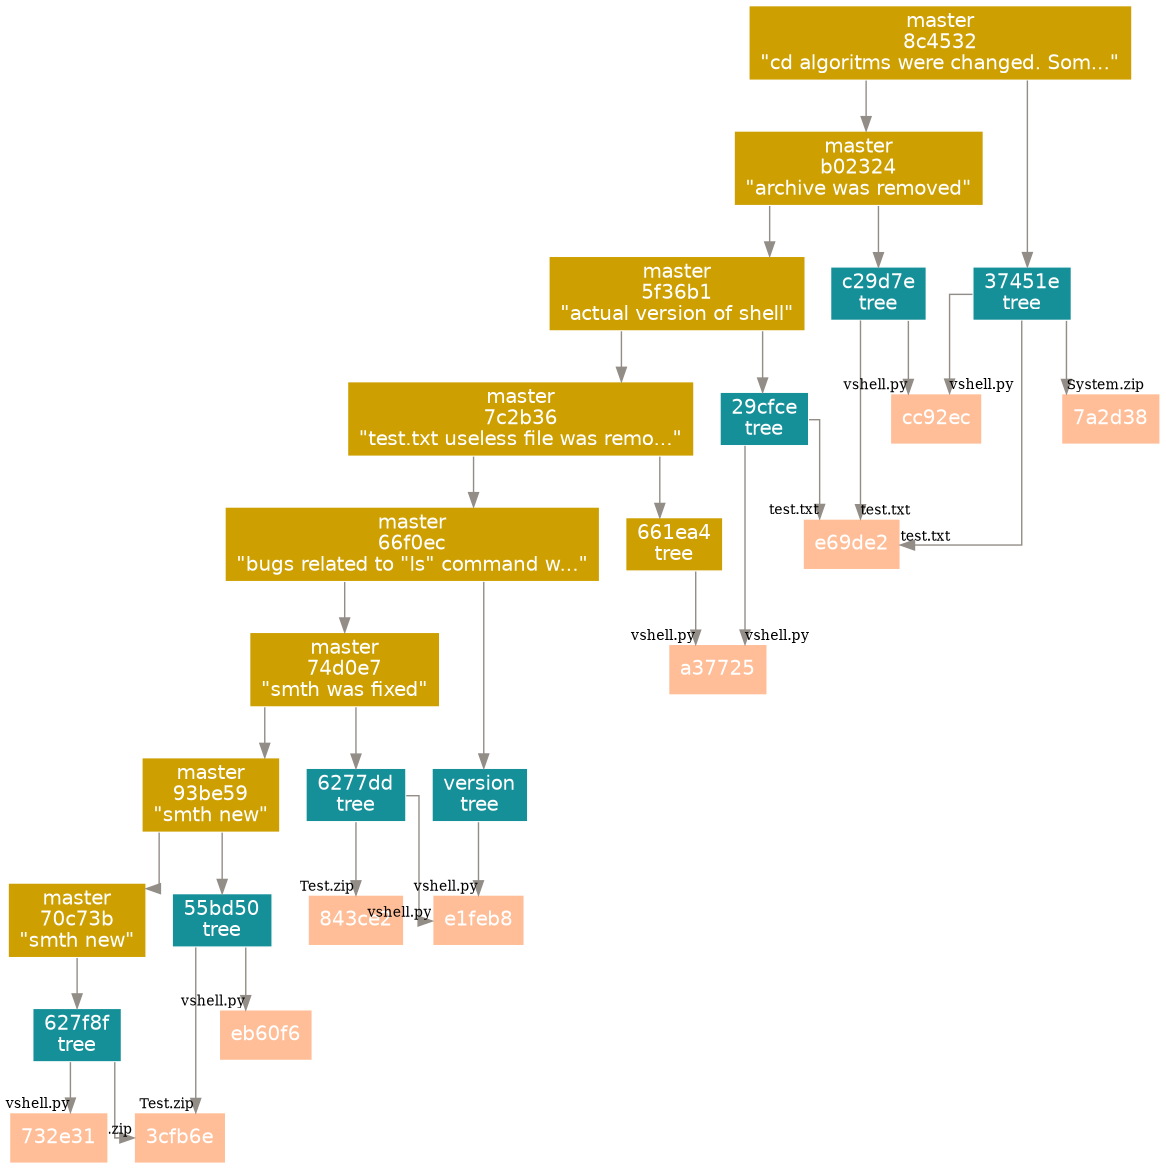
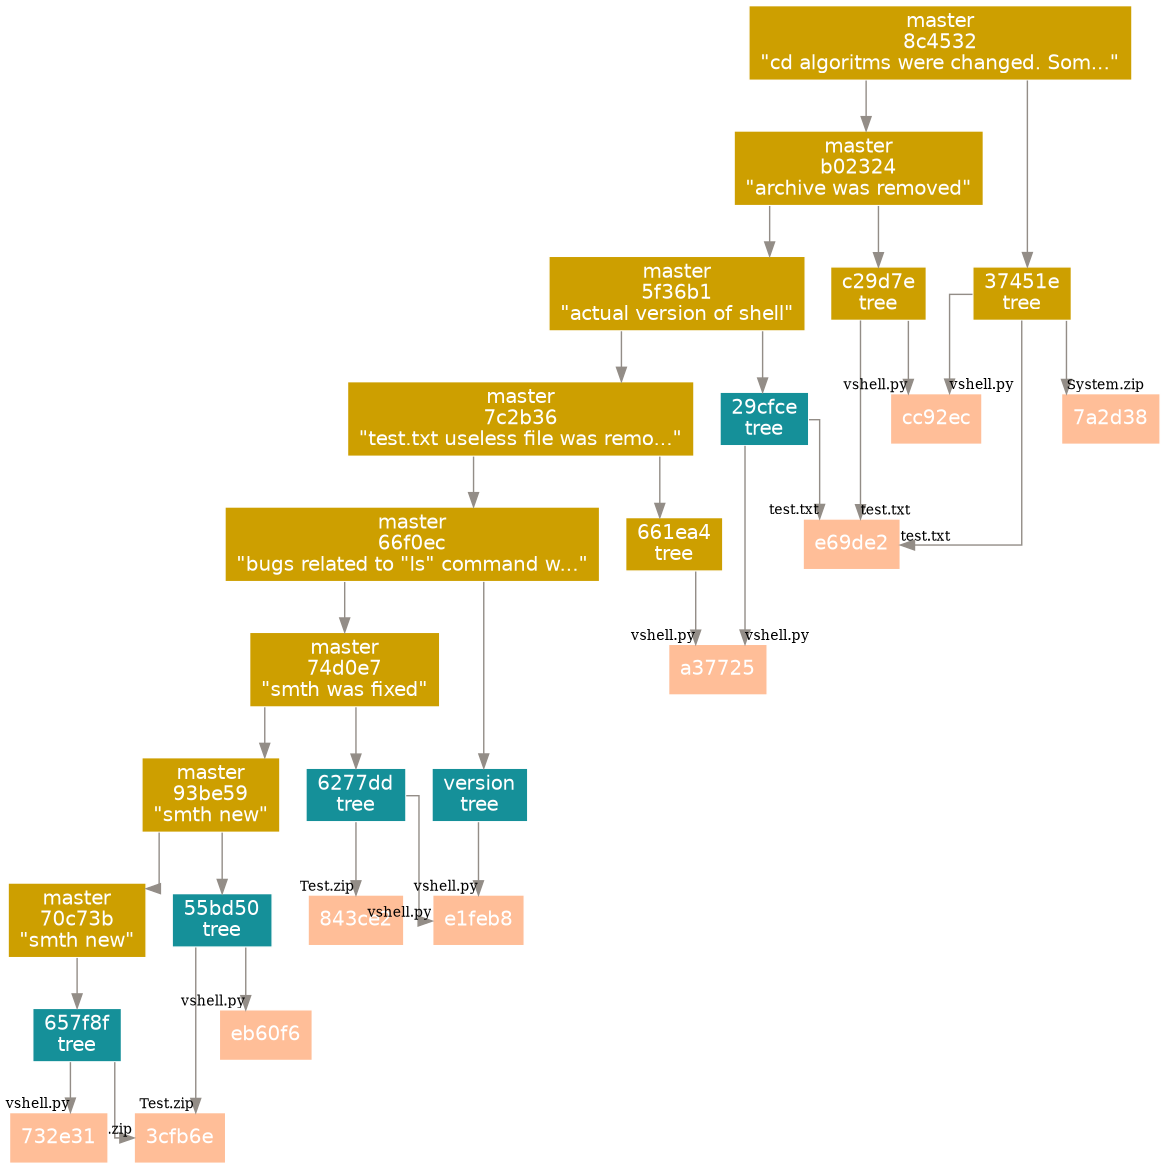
(878, 294) -> (878, 294)
(1022, 294) -> (1022, 294)
(77, 1035) -> (77, 1035)
